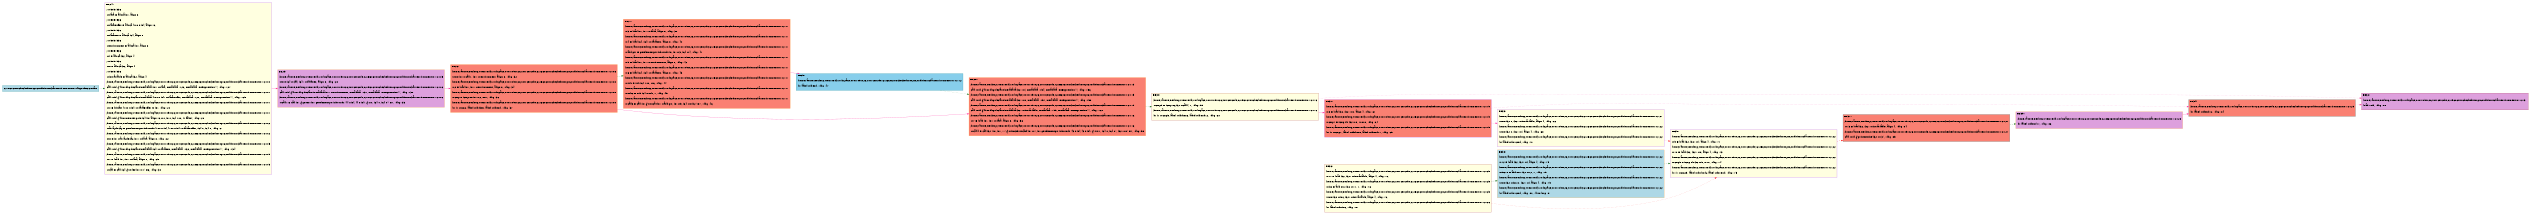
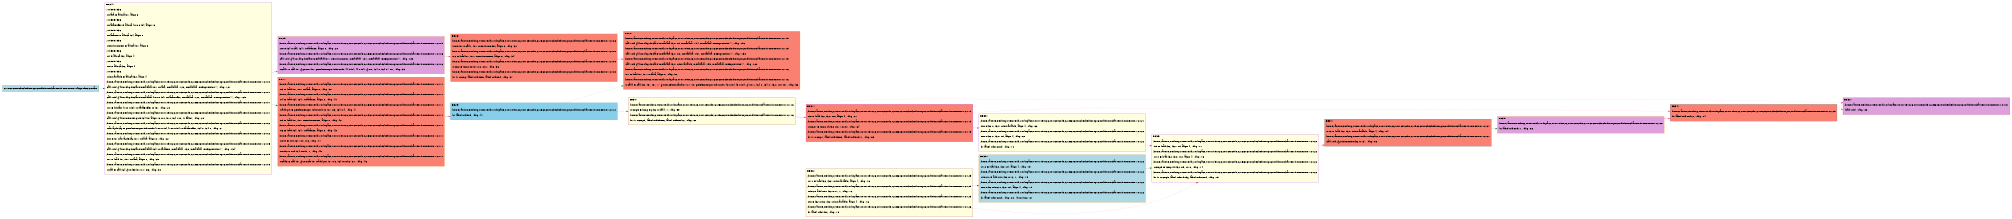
(620, 76) -> (274, 105)
(1148, 107) -> (622, 111)
